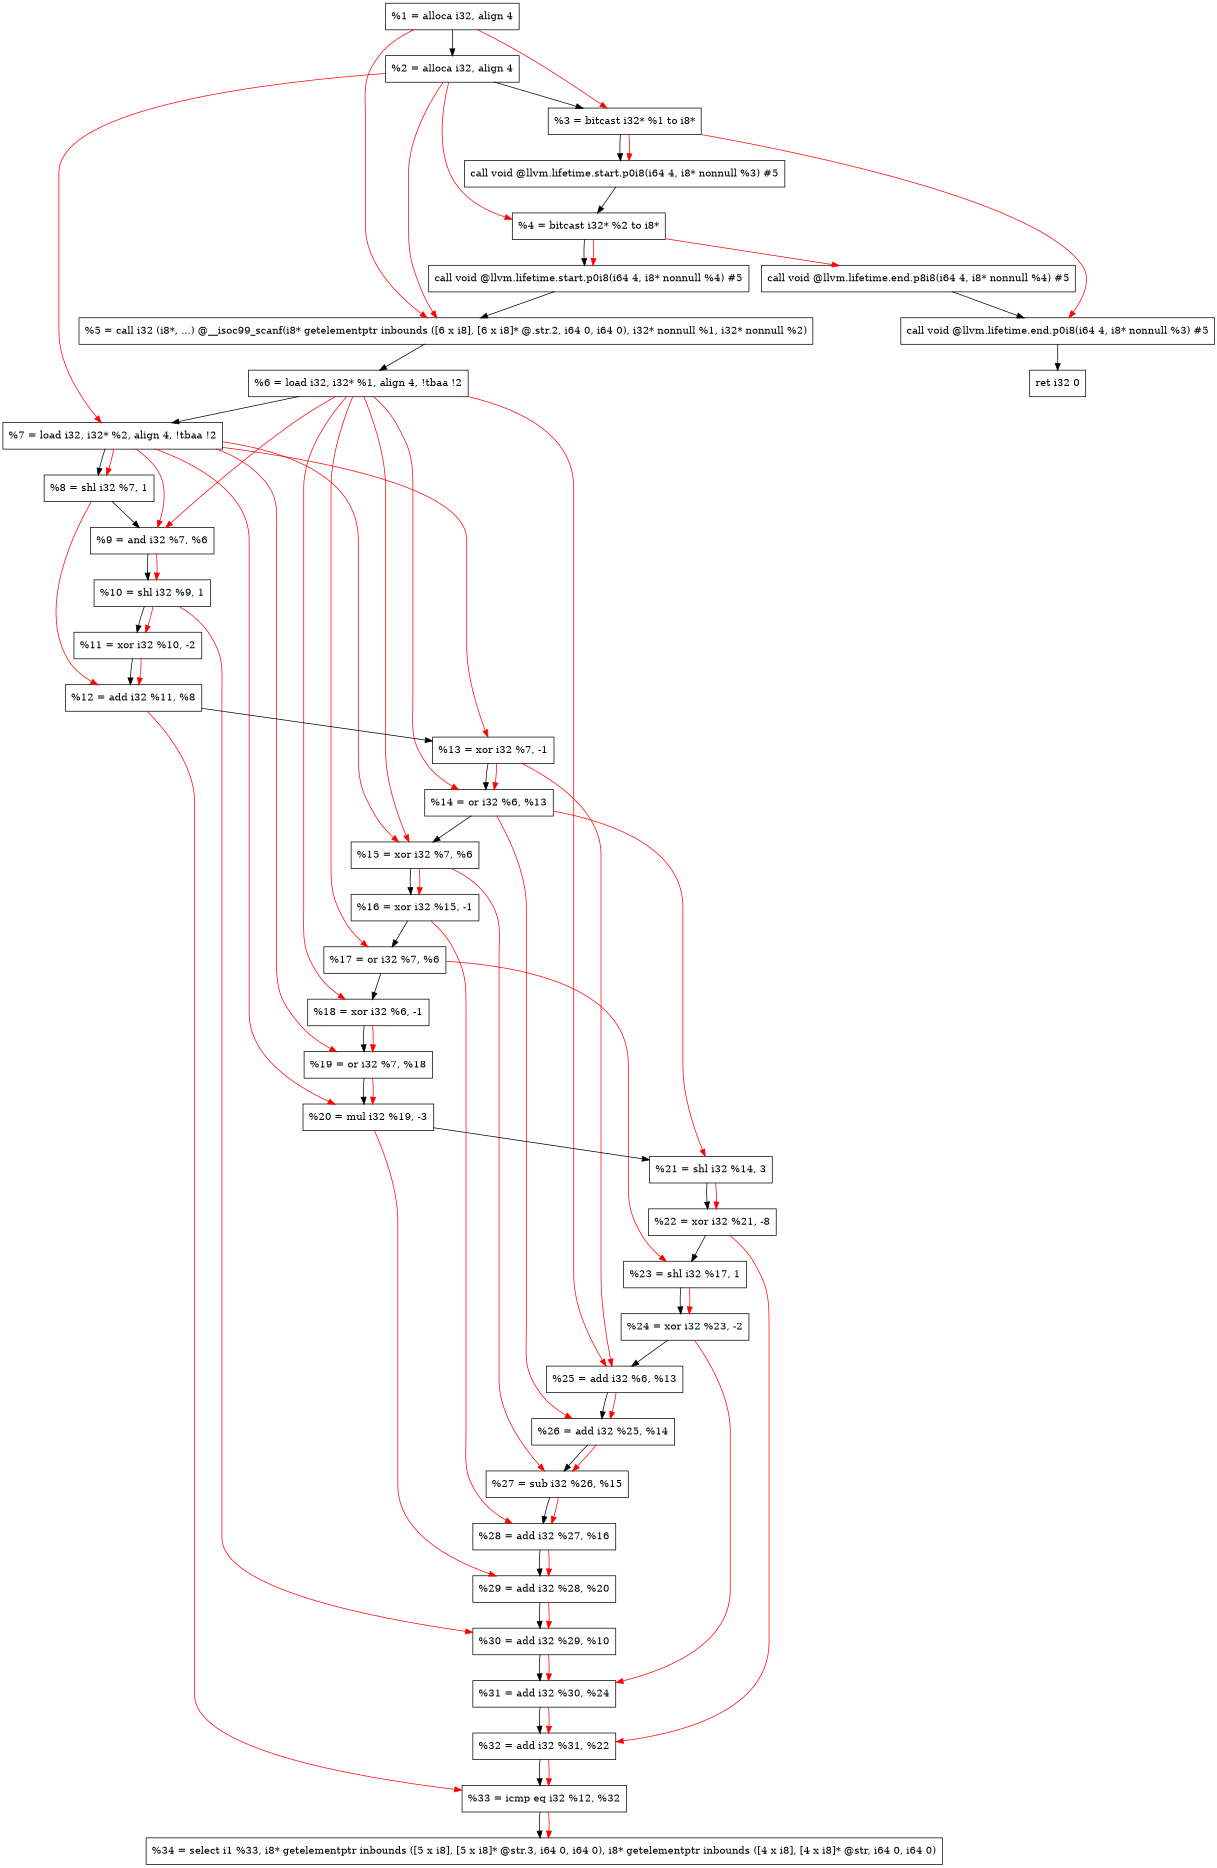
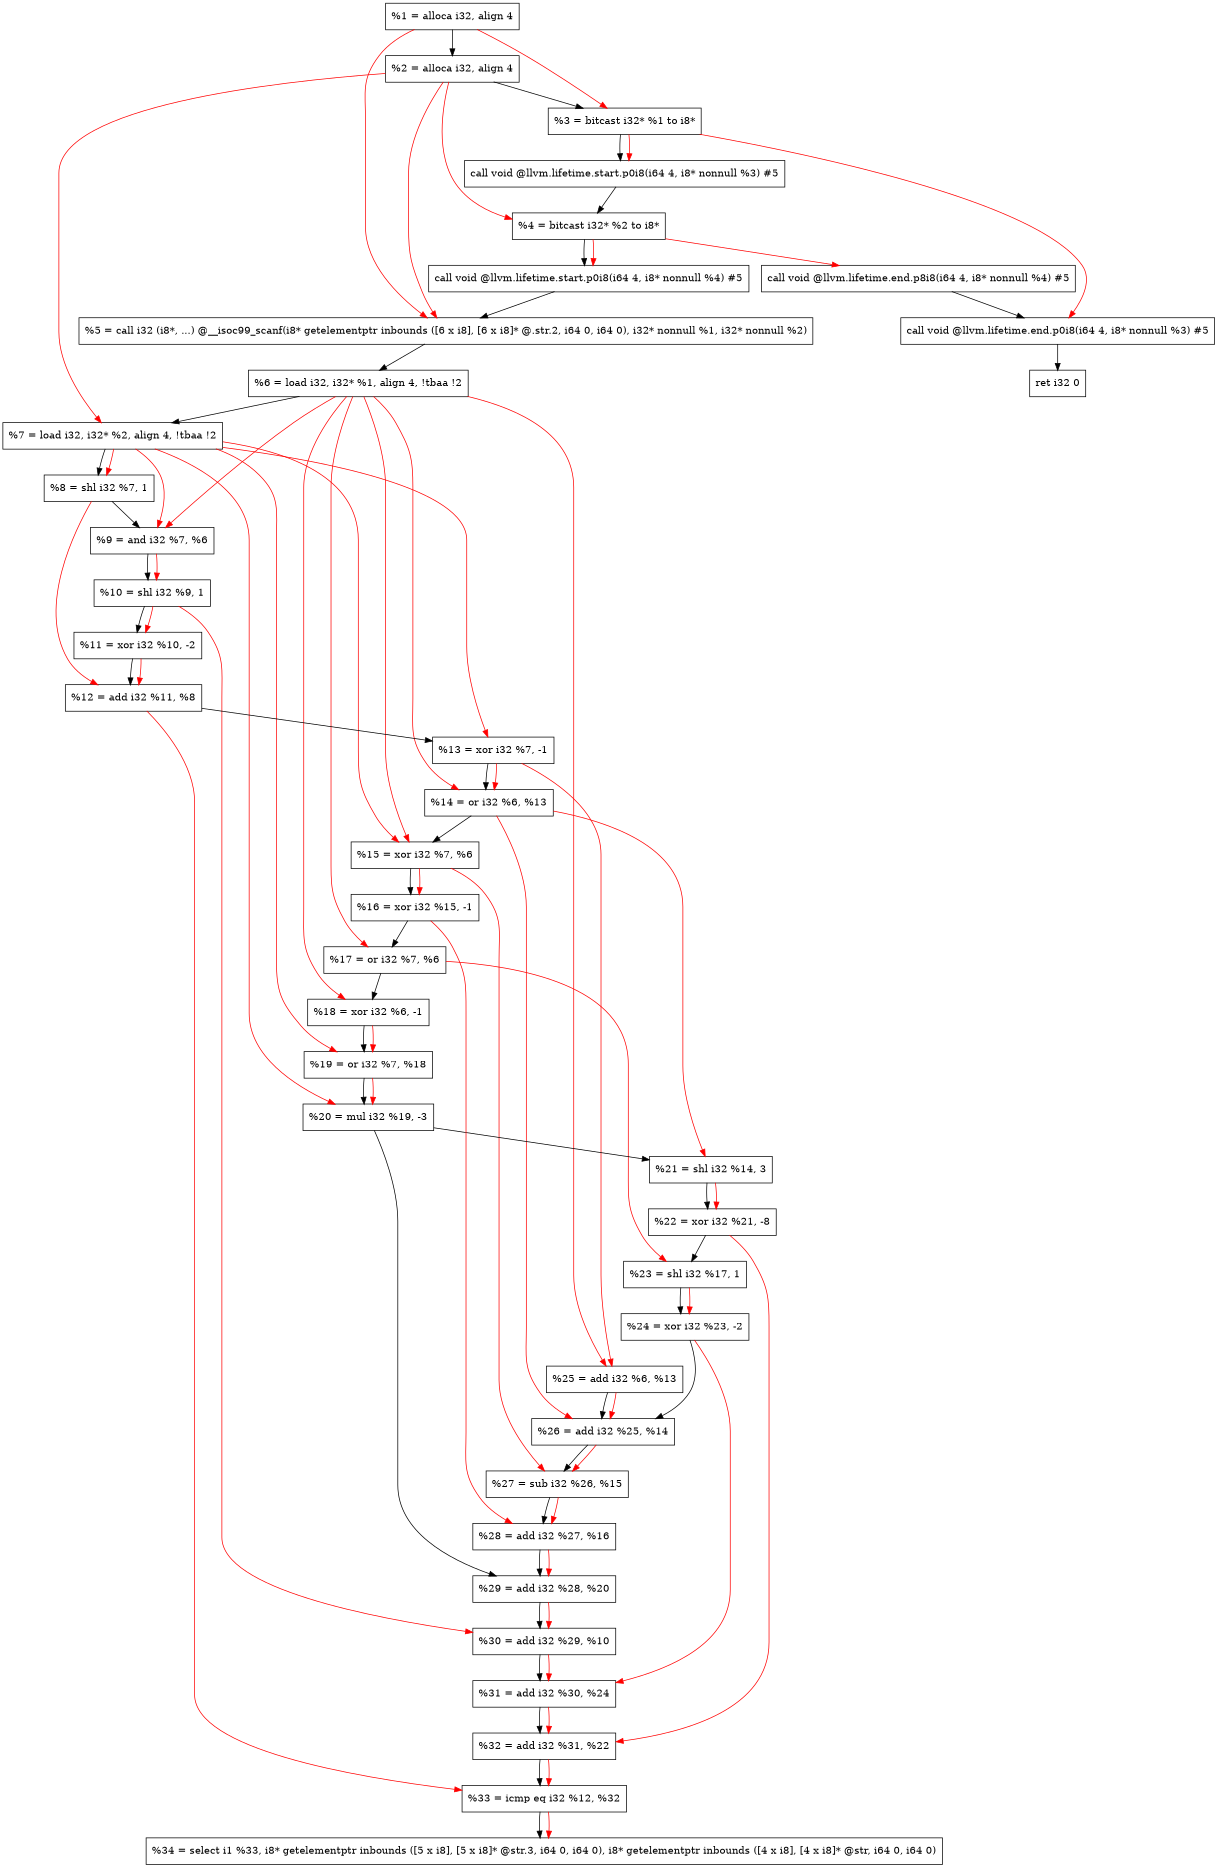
(653, 1351) -> (693, 1384)
(398, 1374) -> (398, 1374)
